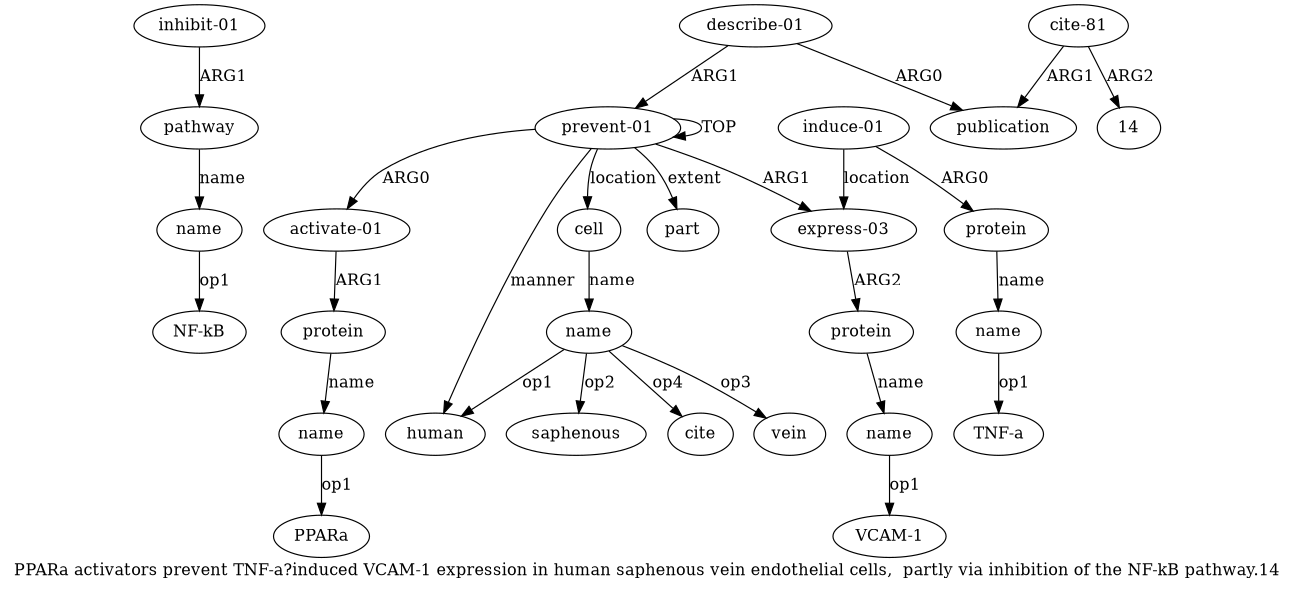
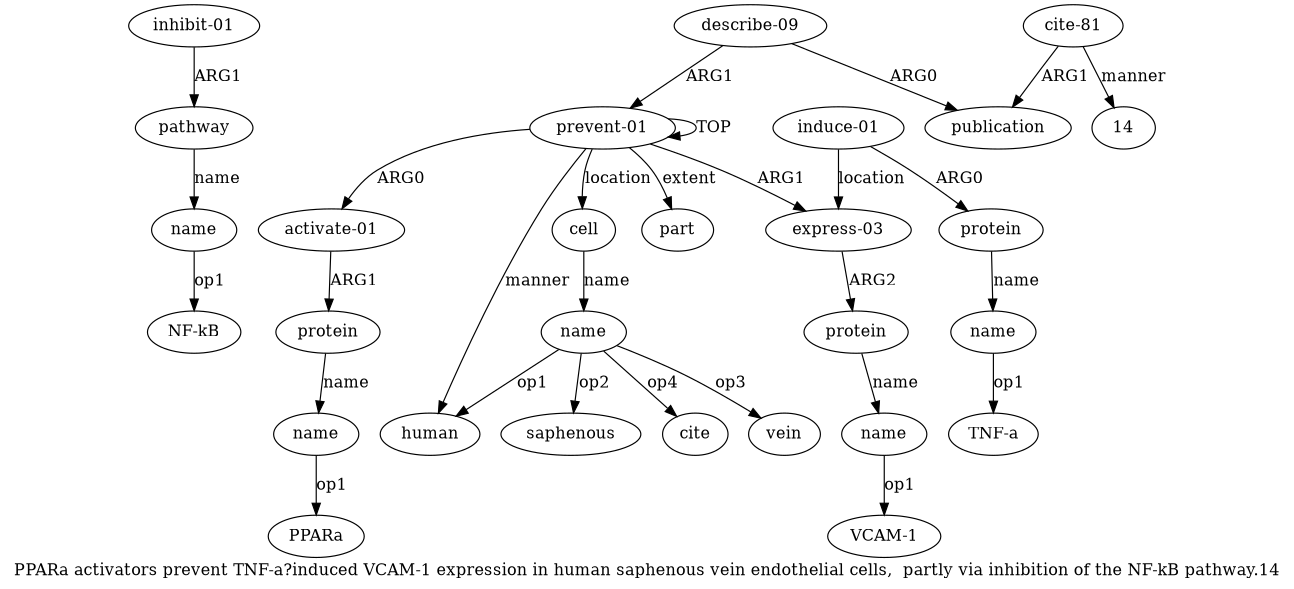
(756, 26) -> (750, 26)
(1131, 77) -> (1134, 77)
